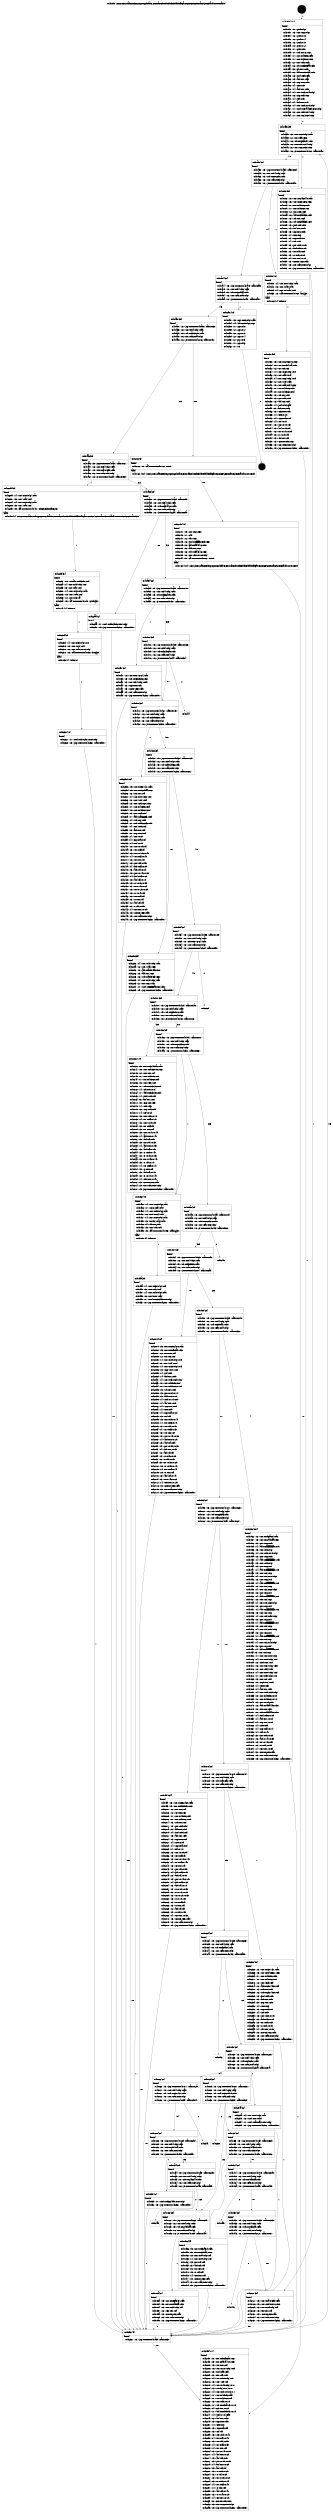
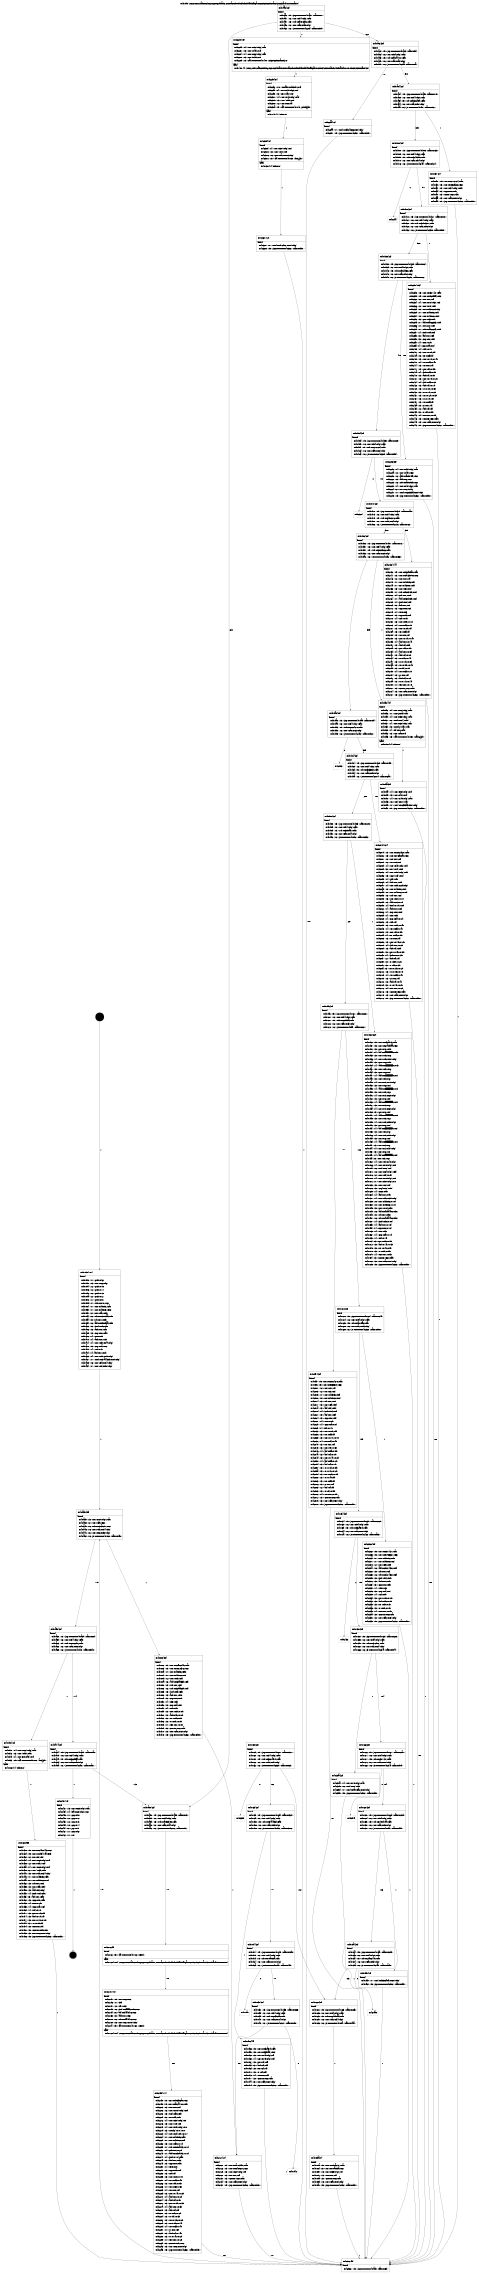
(149, 398) -> (229, 905)
(176, 2371) -> (269, 2261)
